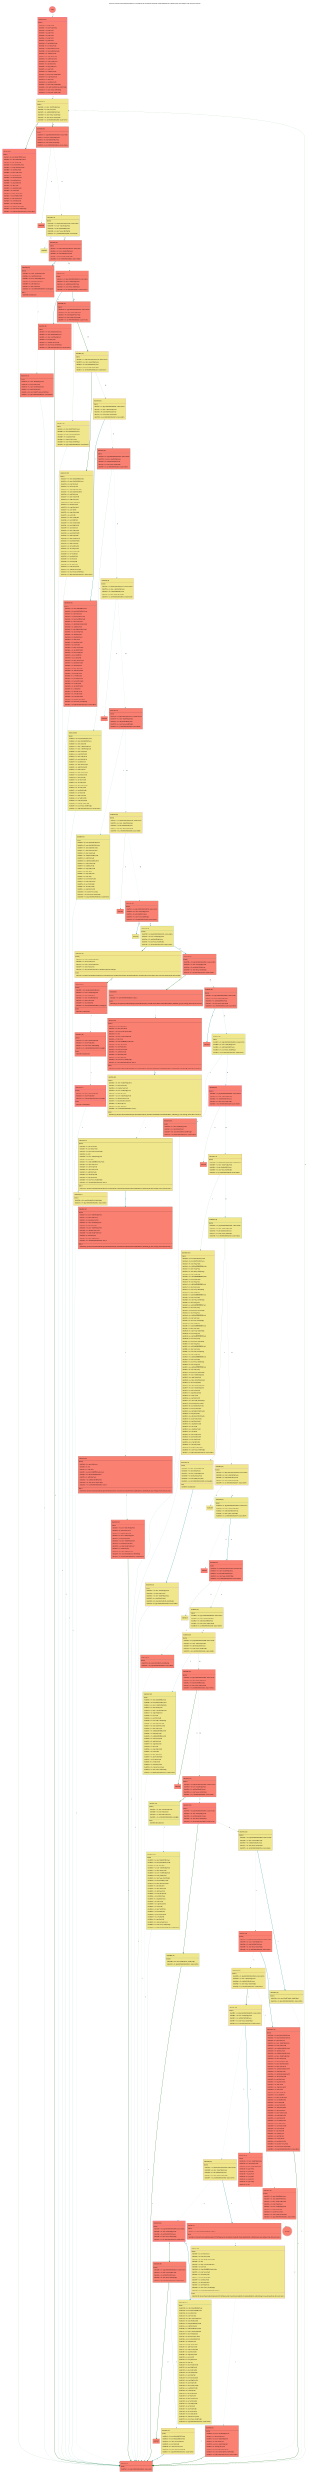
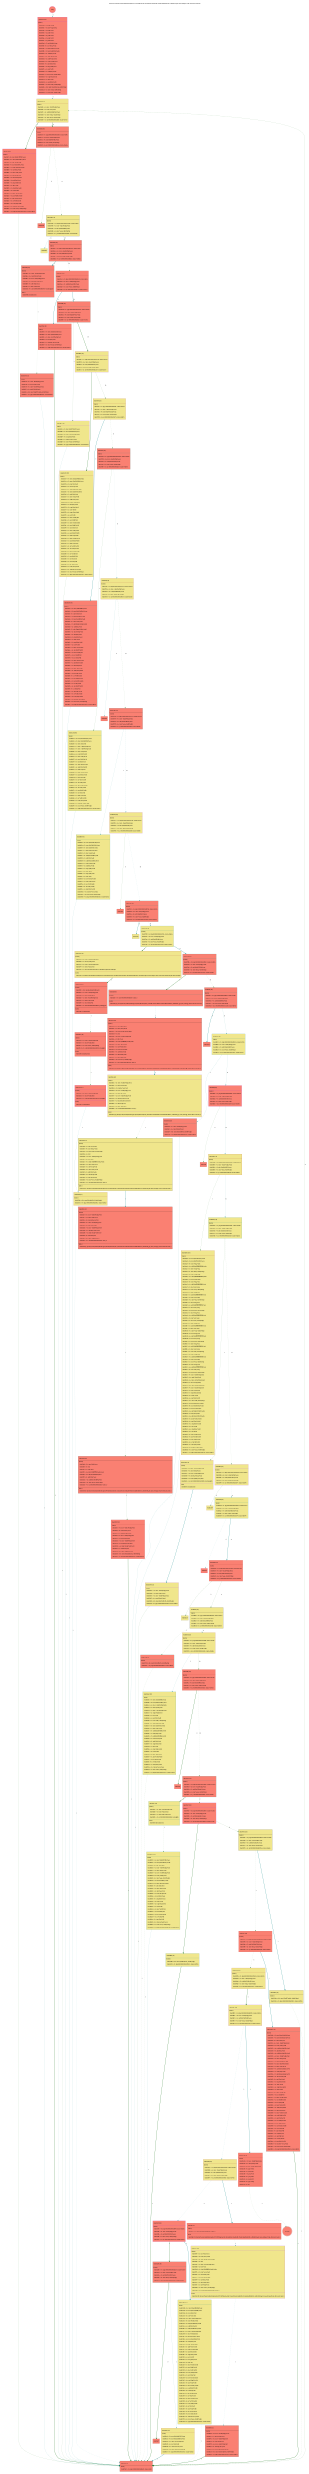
(279, 2204) -> none
